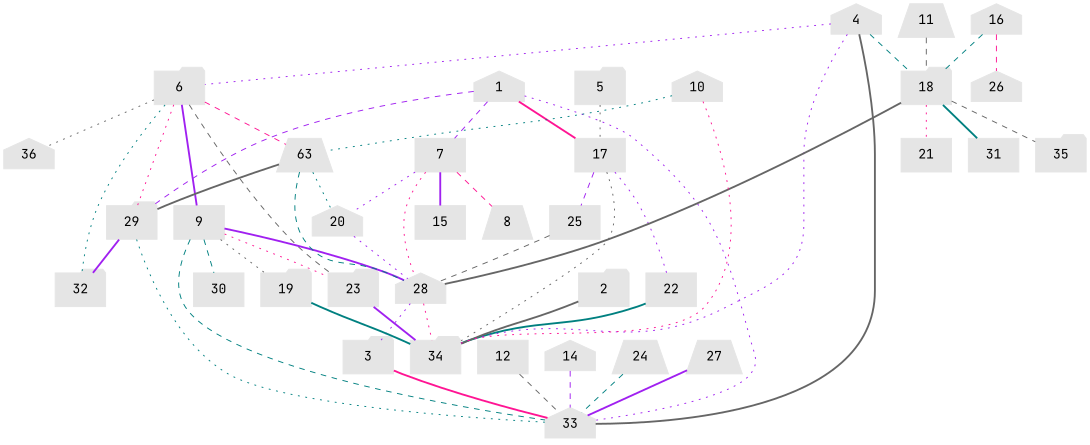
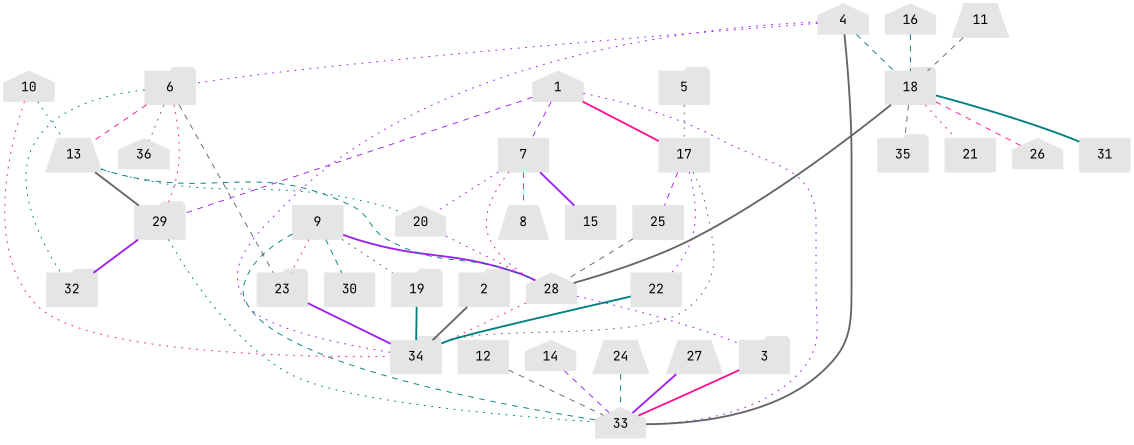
(996, 53) -> (978, 124)
(189, 155) -> none
(305, 155) -> (74, 155)
